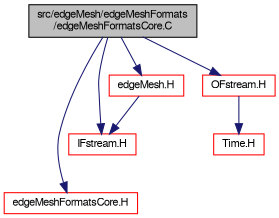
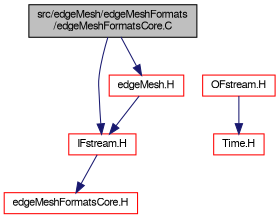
(177, 54) -> none
(68, 106) -> (89, 169)
